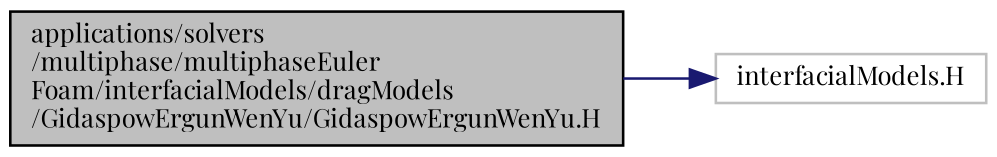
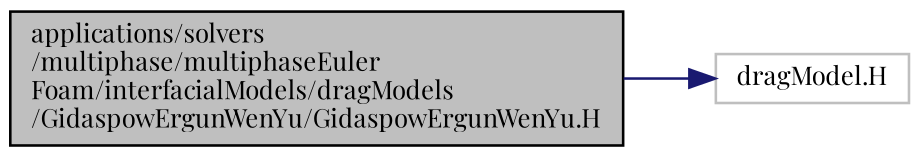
(851, 79) -> (812, 79)
